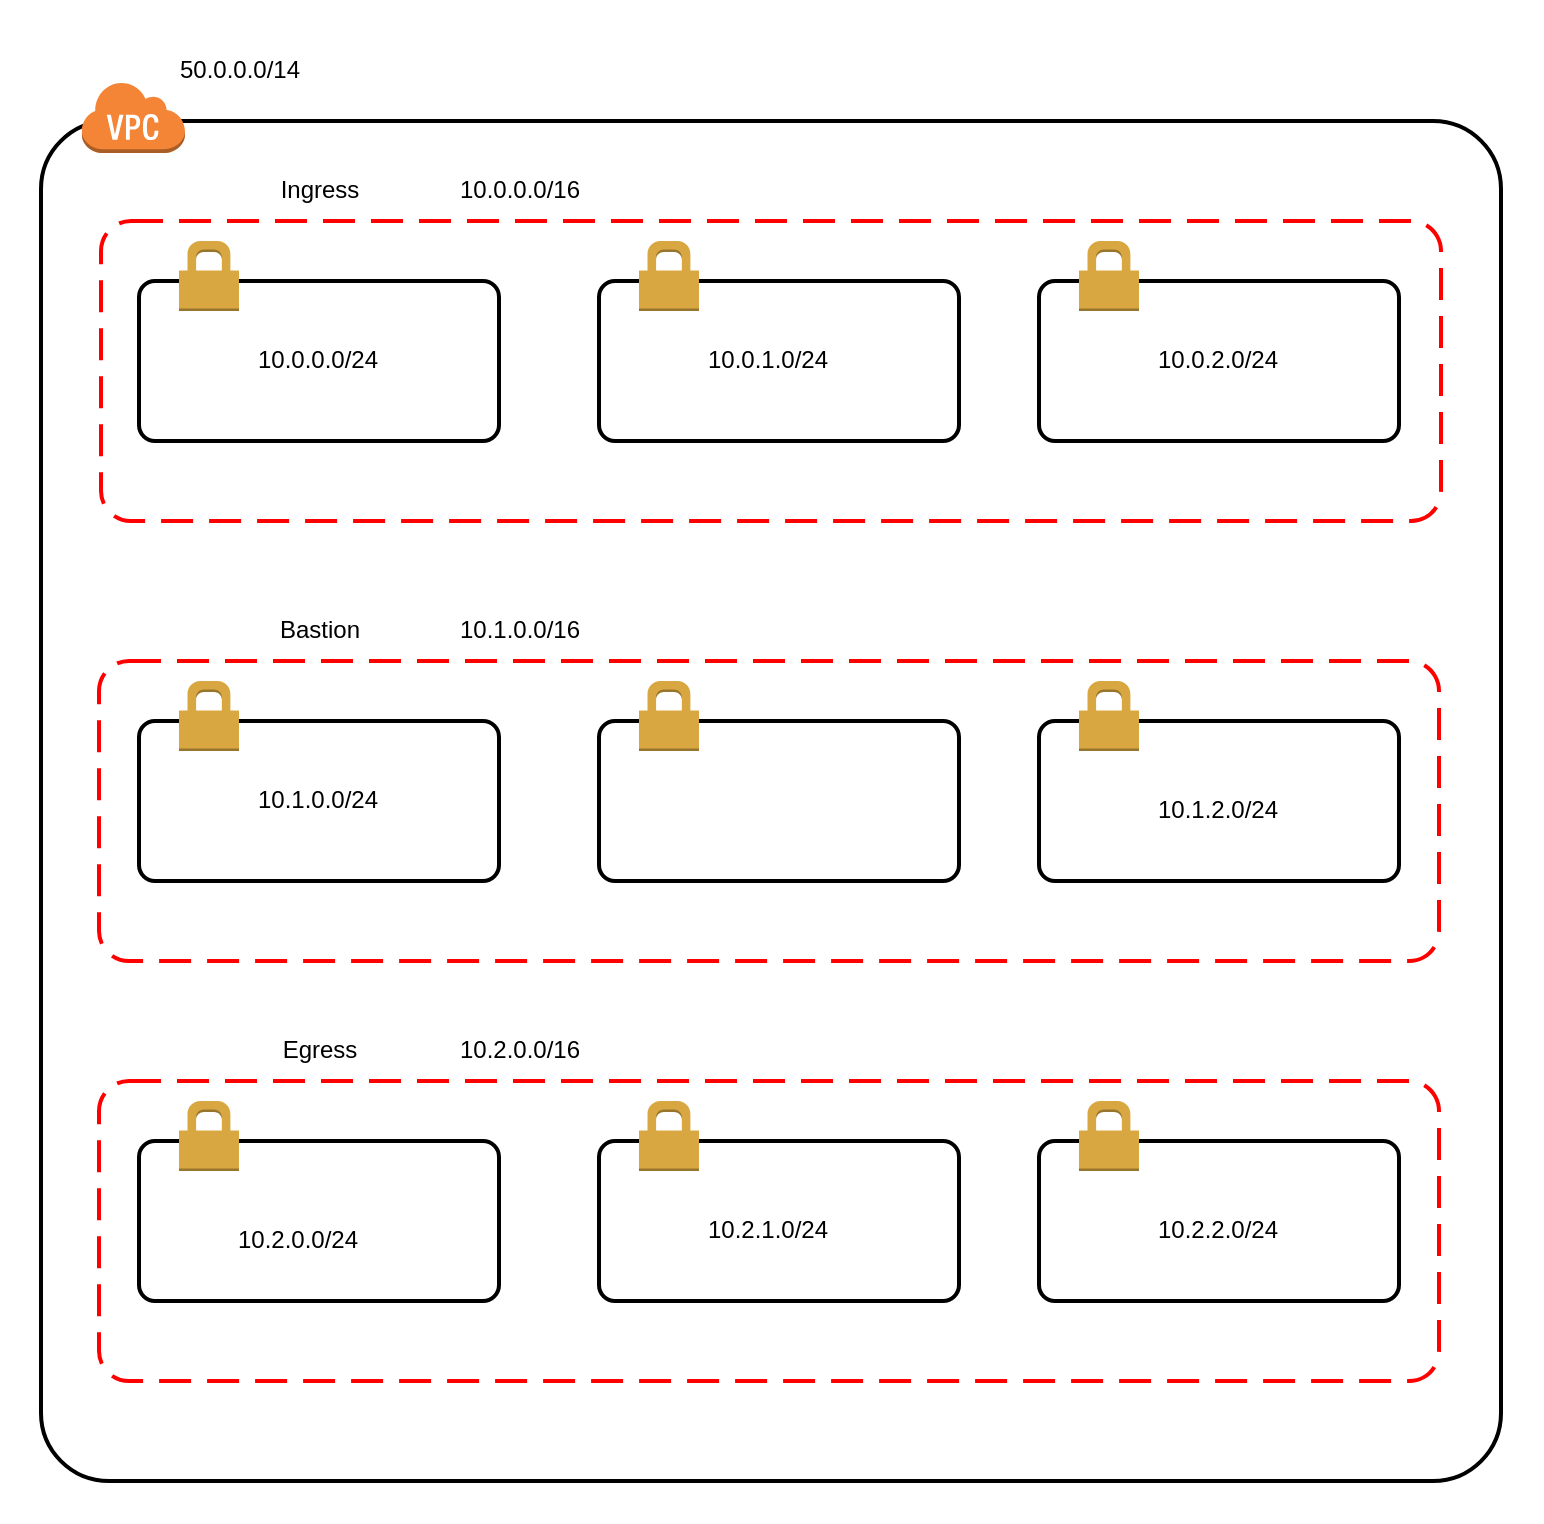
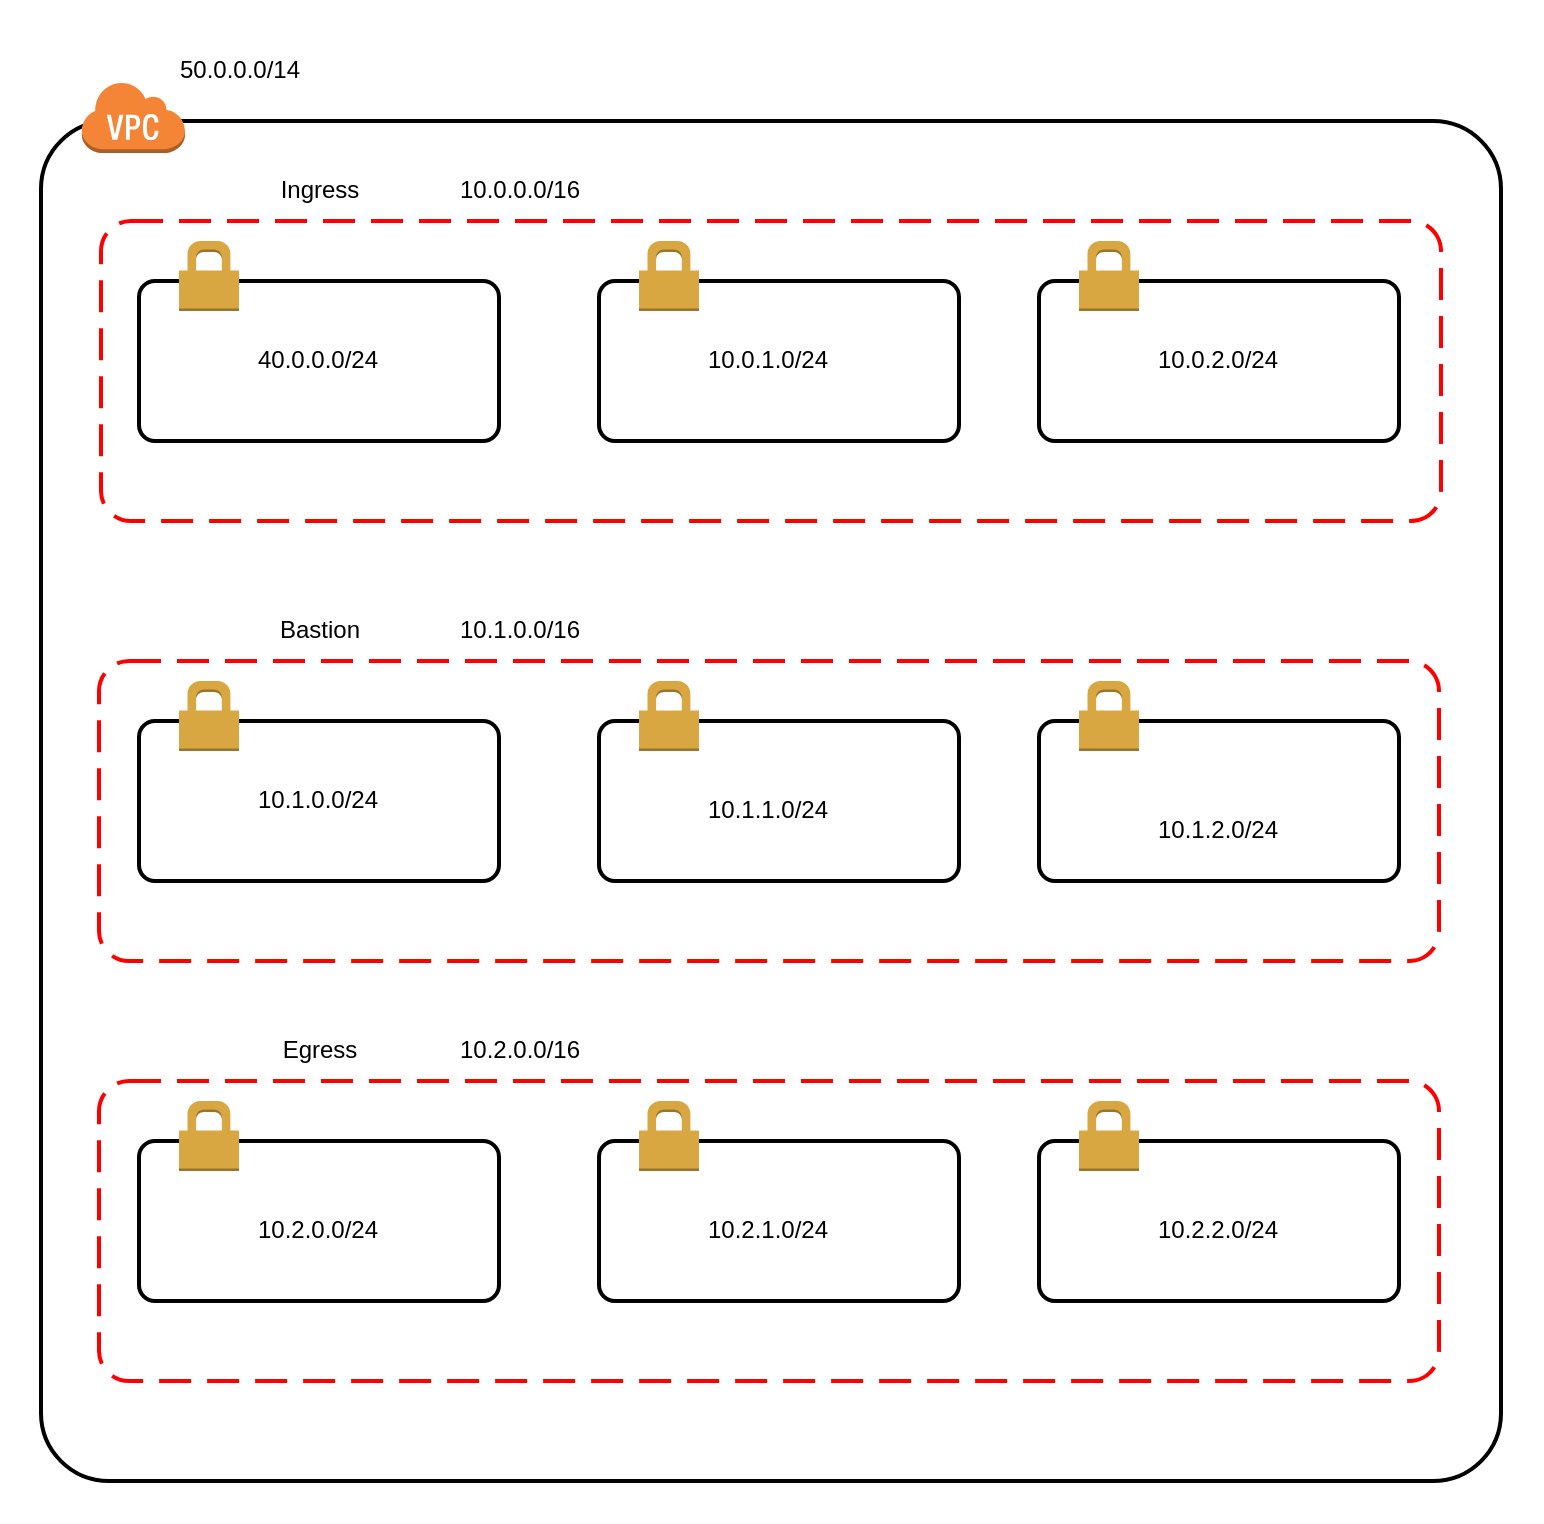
(319, 361) -> (319, 361)
none -> (769, 811)
(1219, 811) -> (1219, 831)
(299, 1241) -> (319, 1231)
